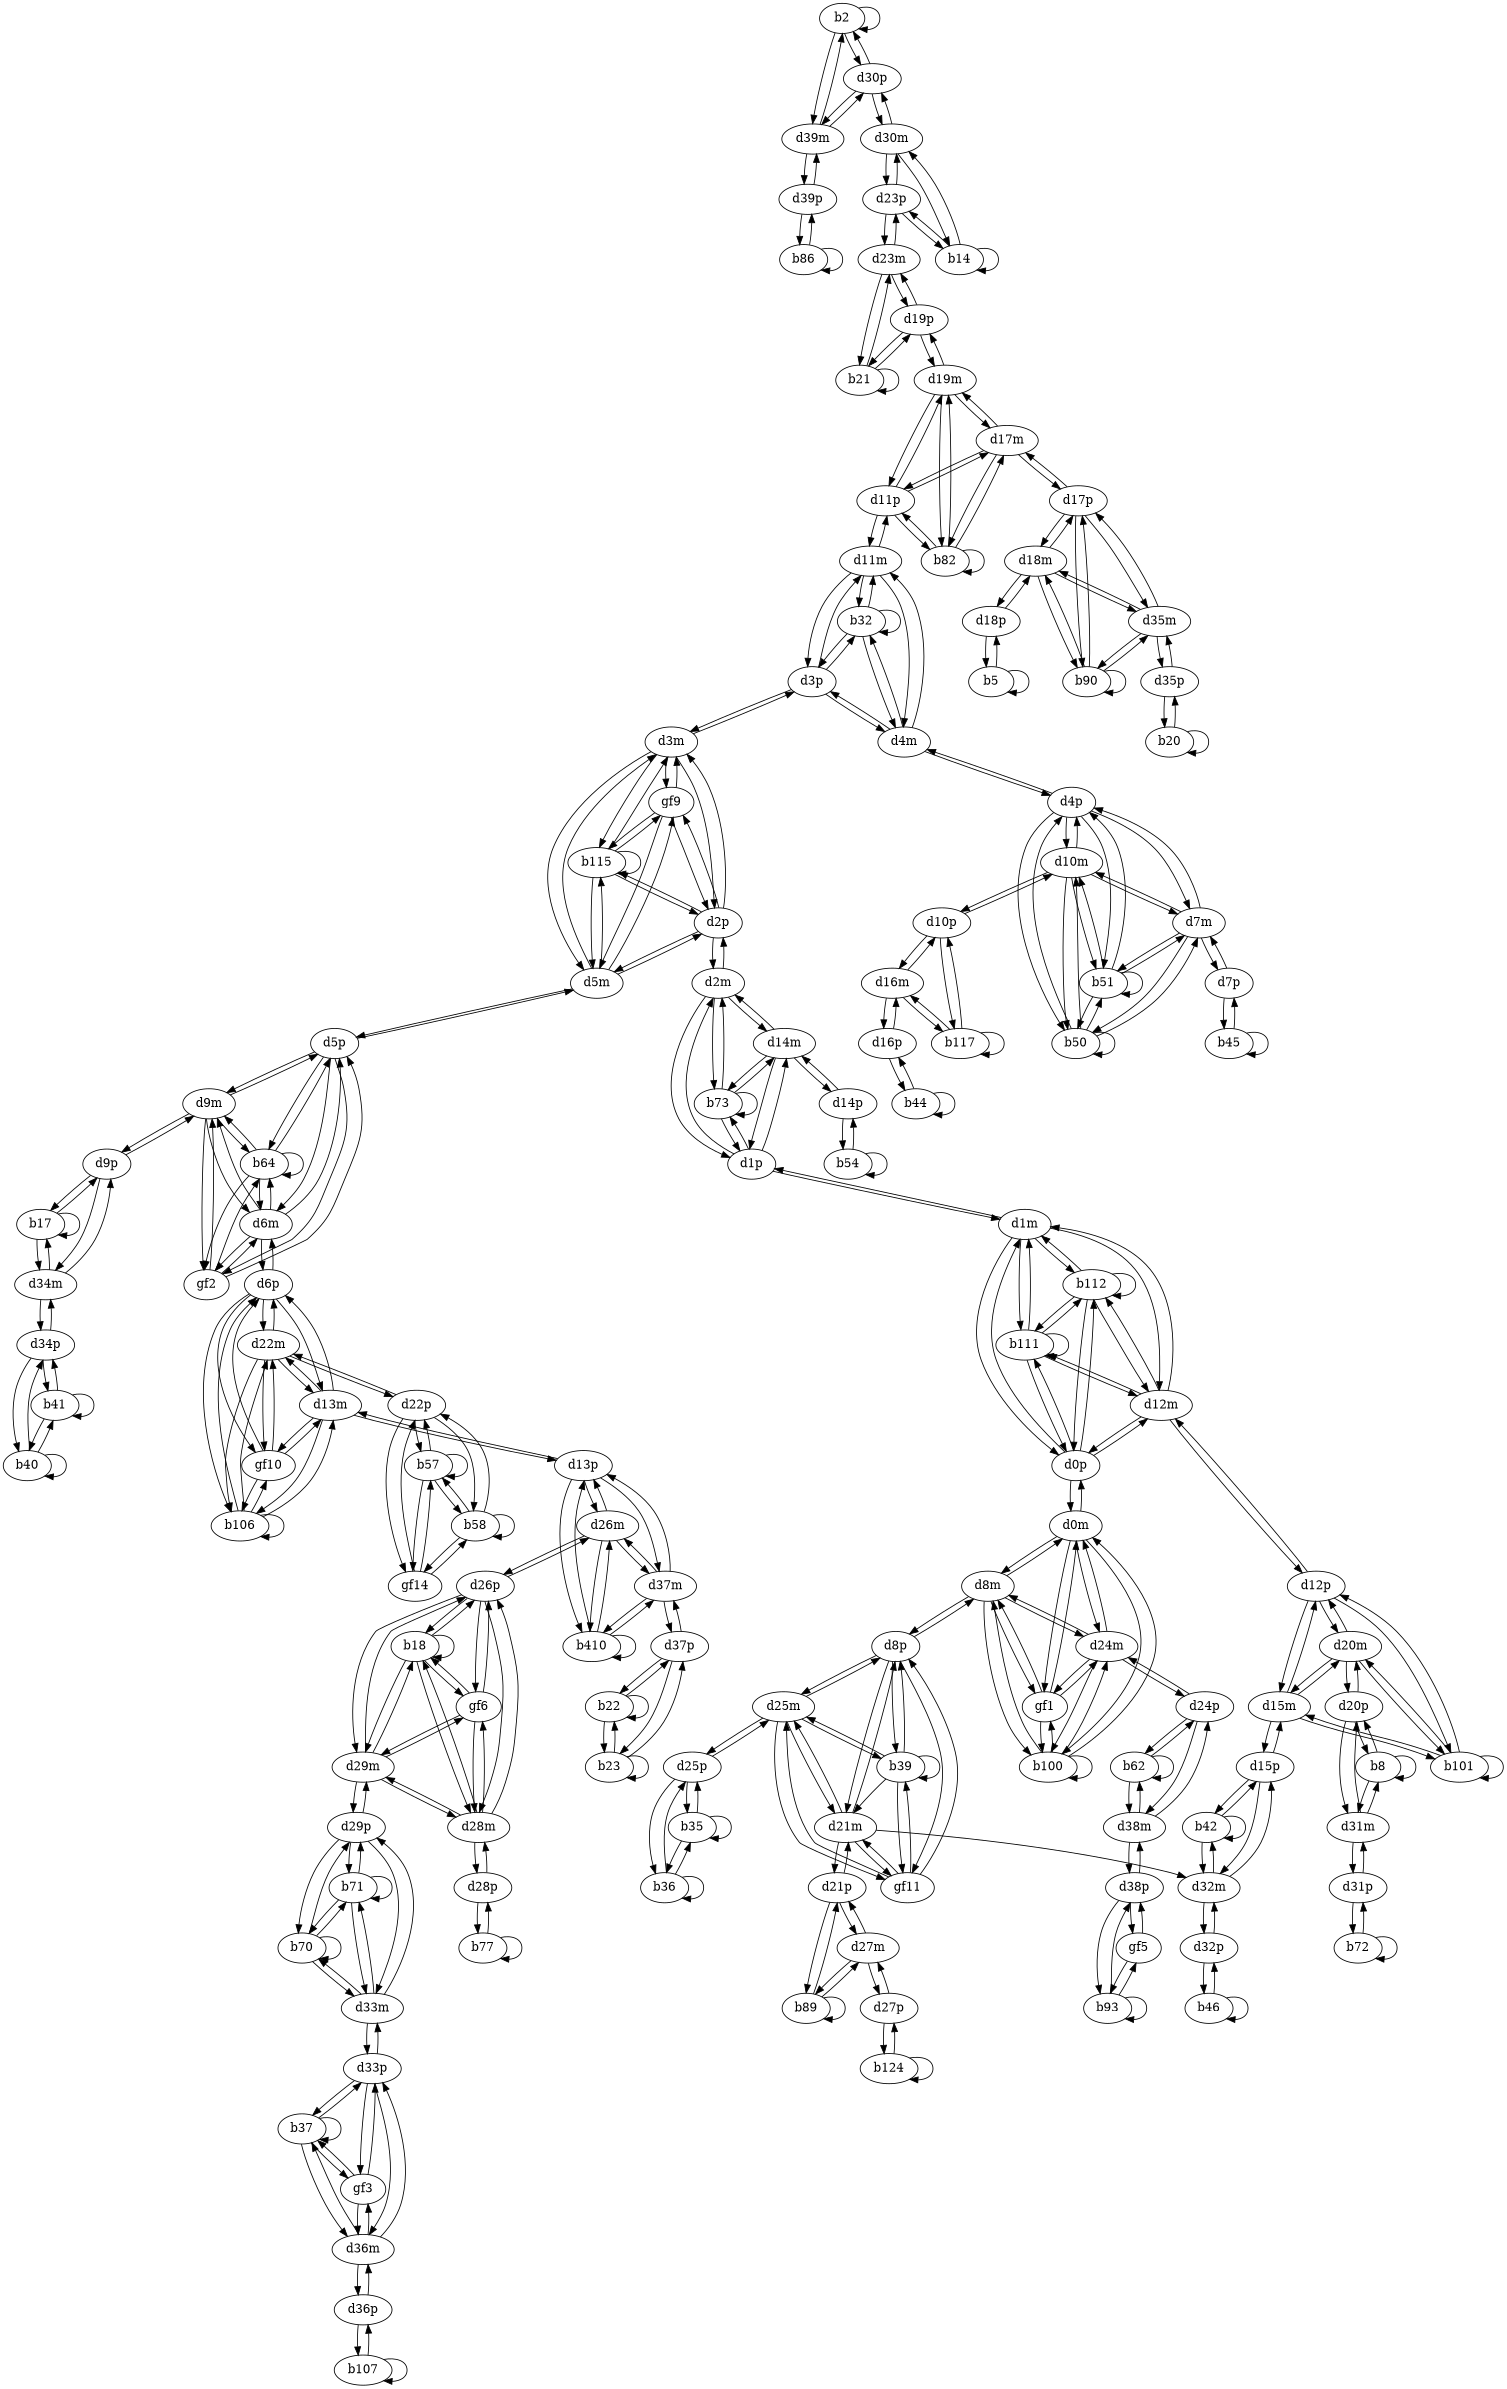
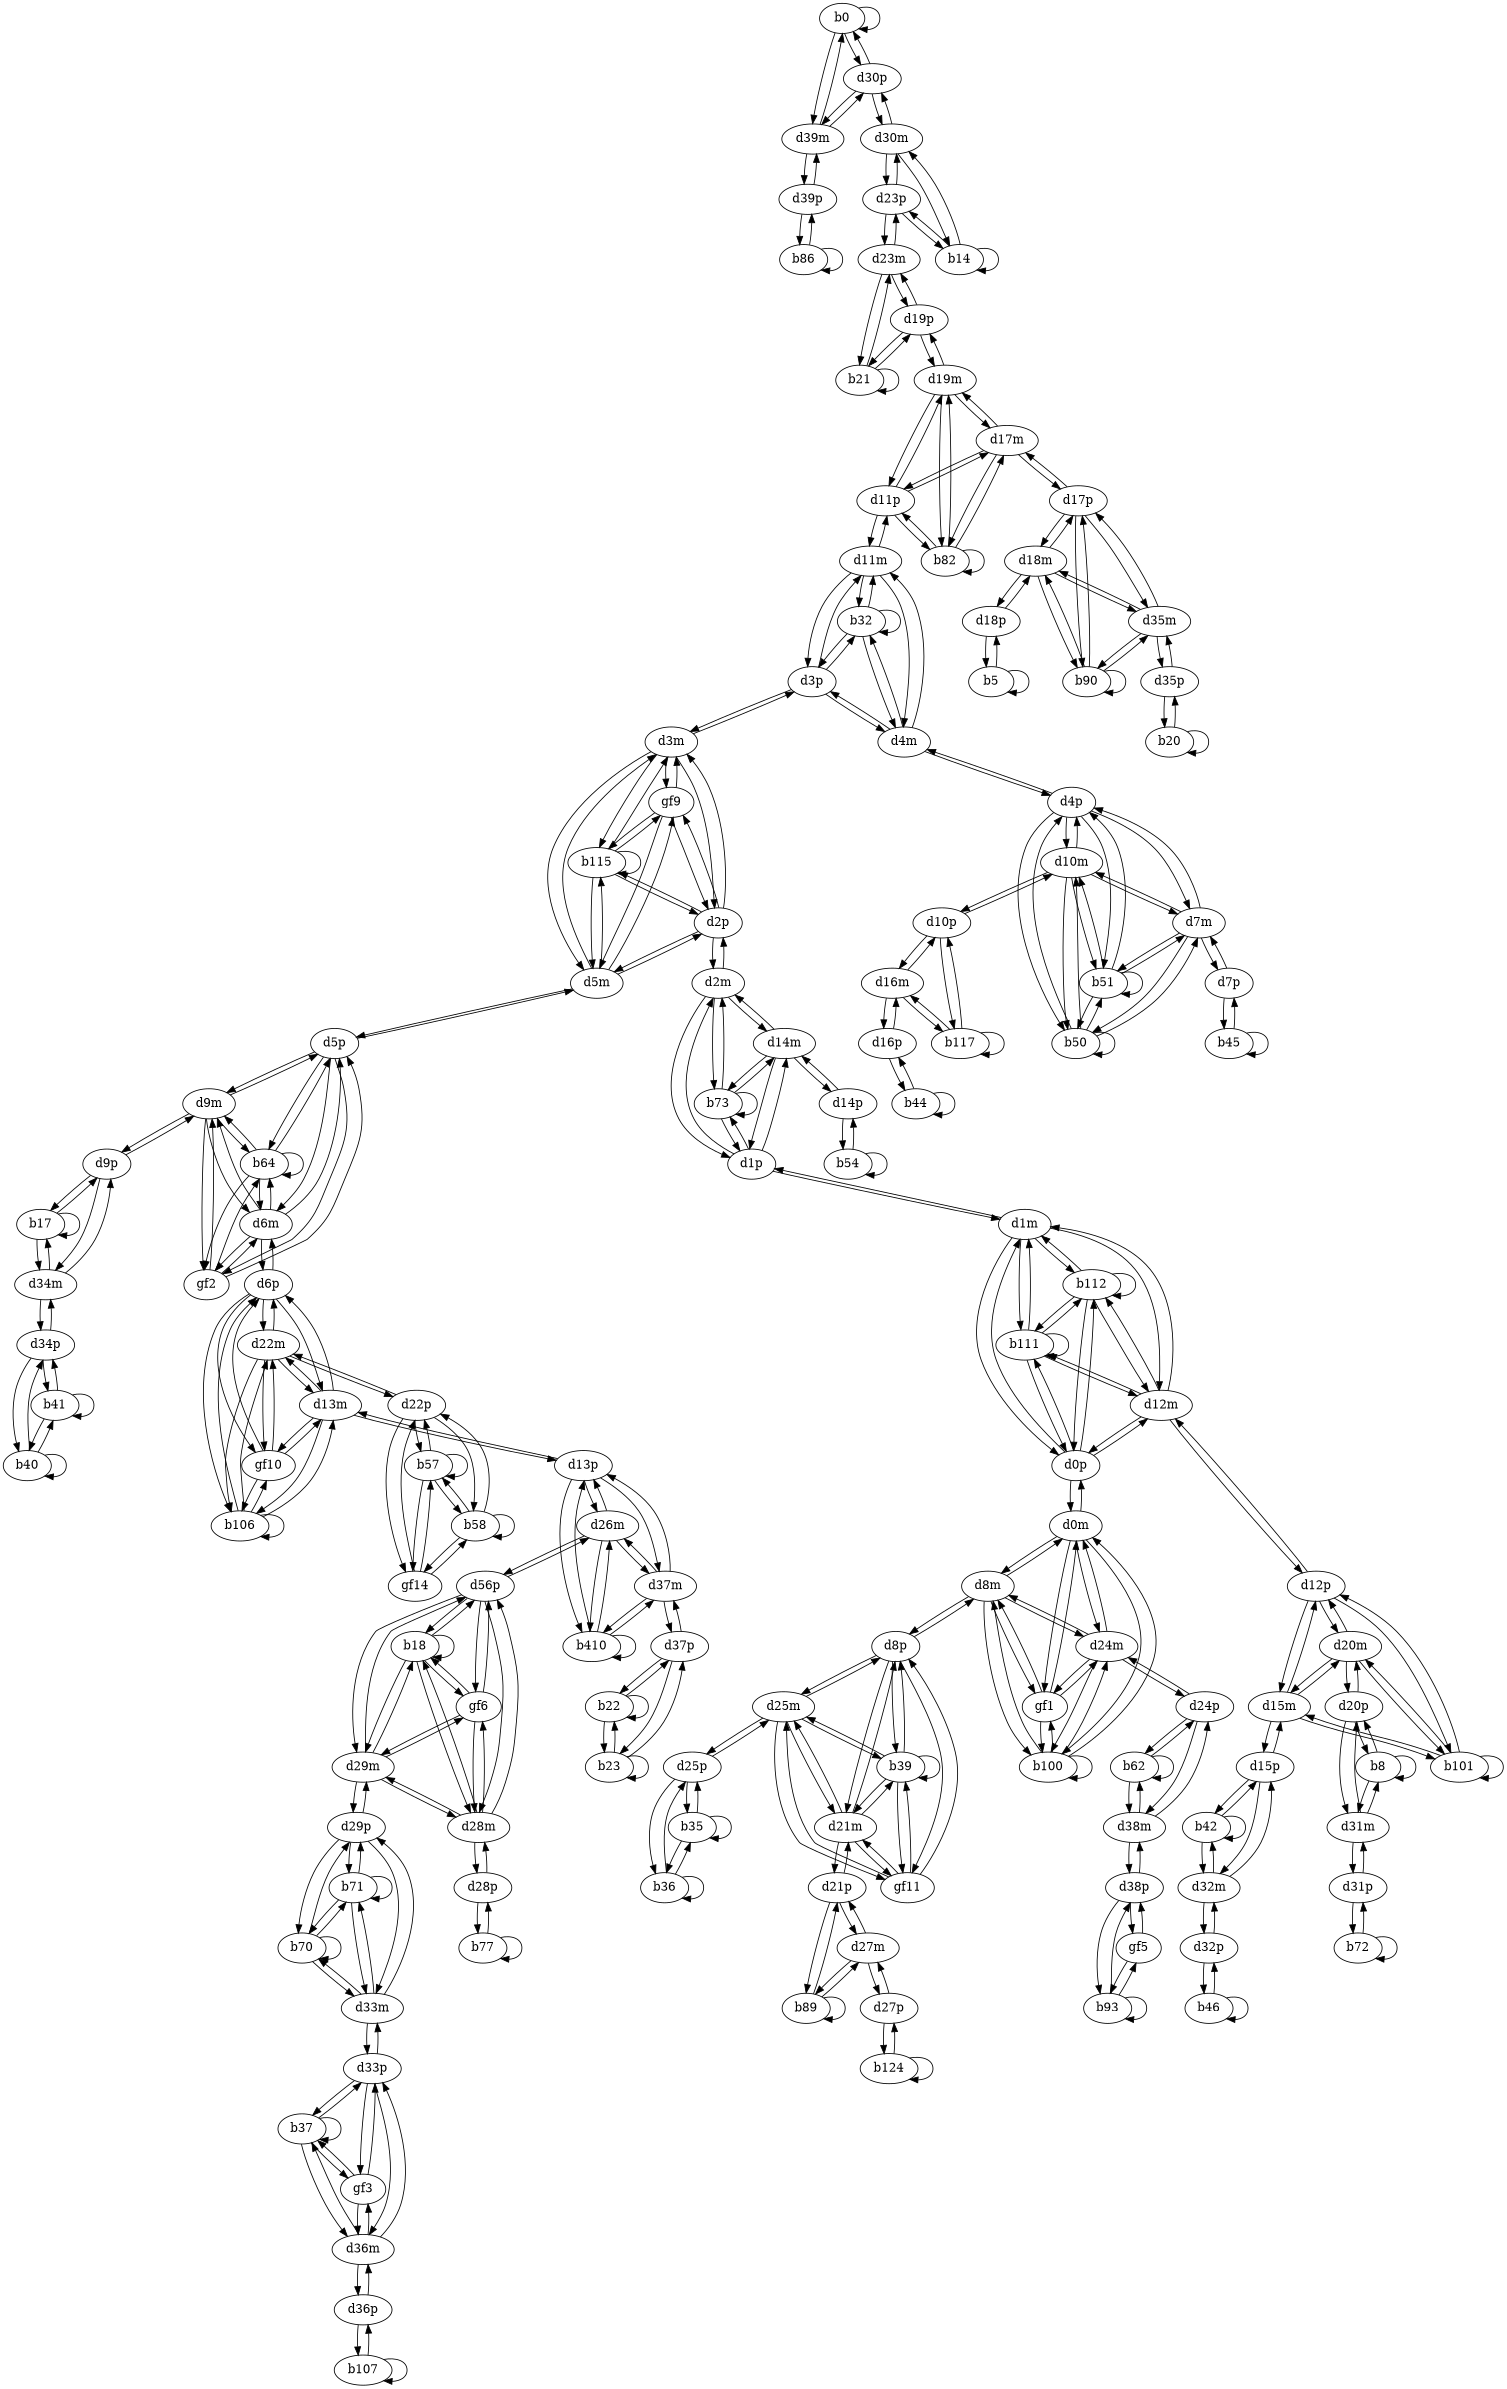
(842, 18) -> (842, 18)
(485, 1586) -> (485, 1586)
(1028, 1846) -> (875, 1802)
